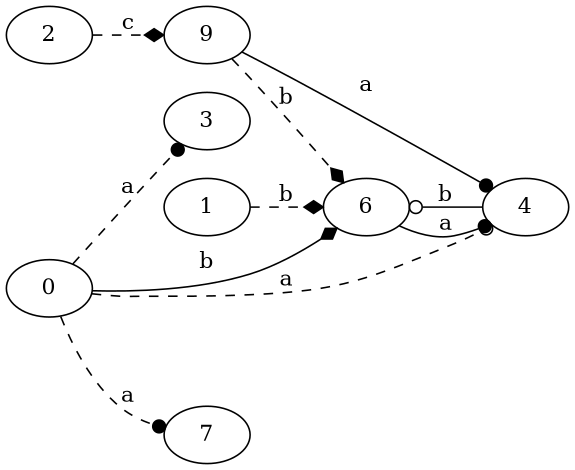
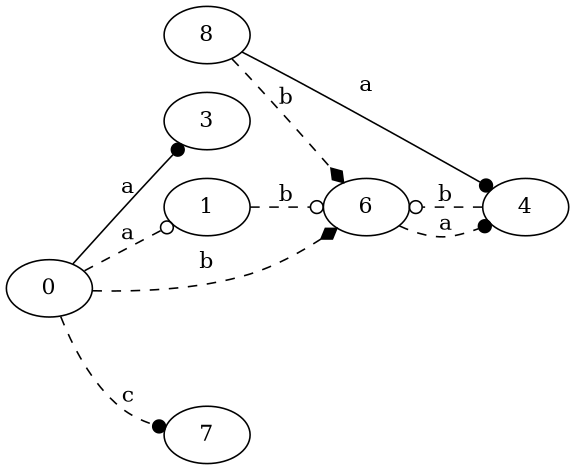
(49, 35) -> none
(207, 35) -> (207, 35)
(280, 207) -> (280, 207)
(453, 207) -> (453, 207)
(123, 209) -> (123, 209)
(439, 237) -> (439, 237)
(211, 283) -> (211, 283)
(291, 292) -> (123, 251)
(128, 396) -> (128, 396)
